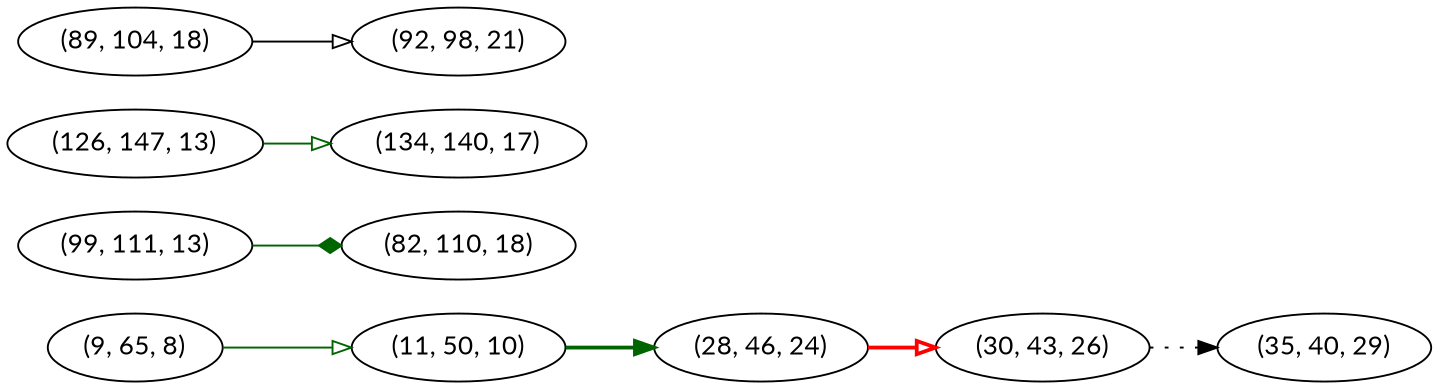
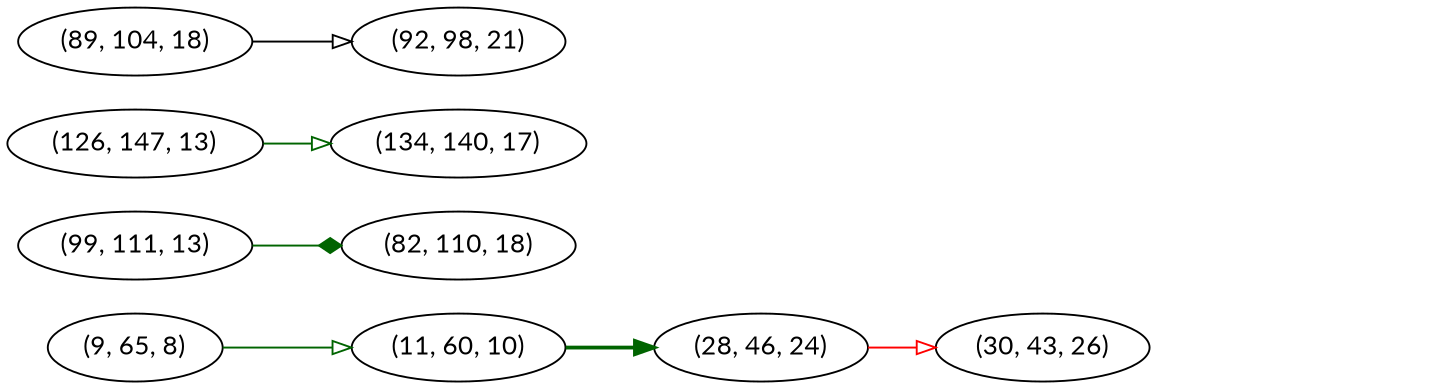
(459, 348) -> (459, 348)
(892, 348) -> (892, 348)
(1324, 348) -> none
